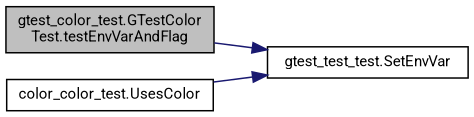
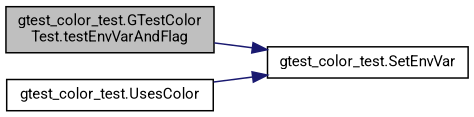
(368, 62) -> (368, 62)
(110, 95) -> (110, 95)
